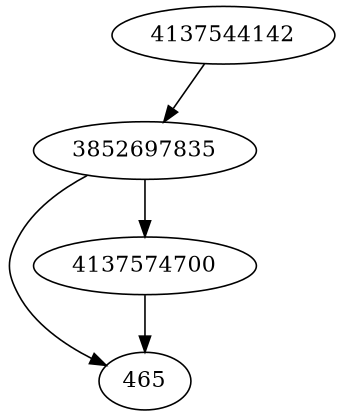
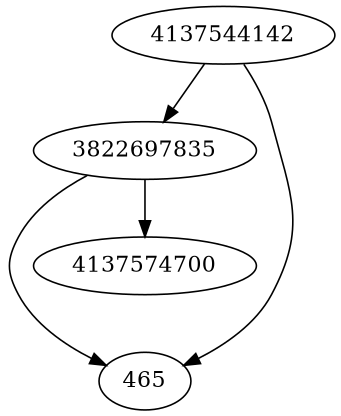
(145, 151) -> (145, 151)
(145, 316) -> (293, 226)
